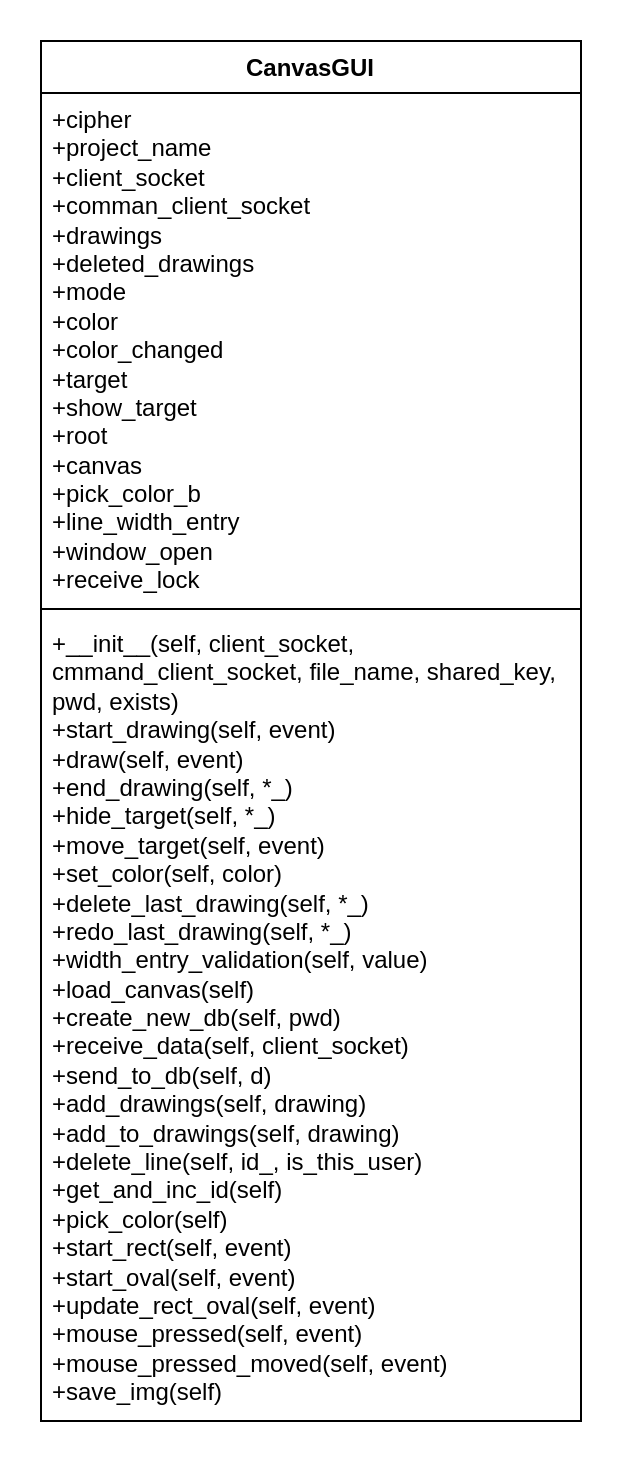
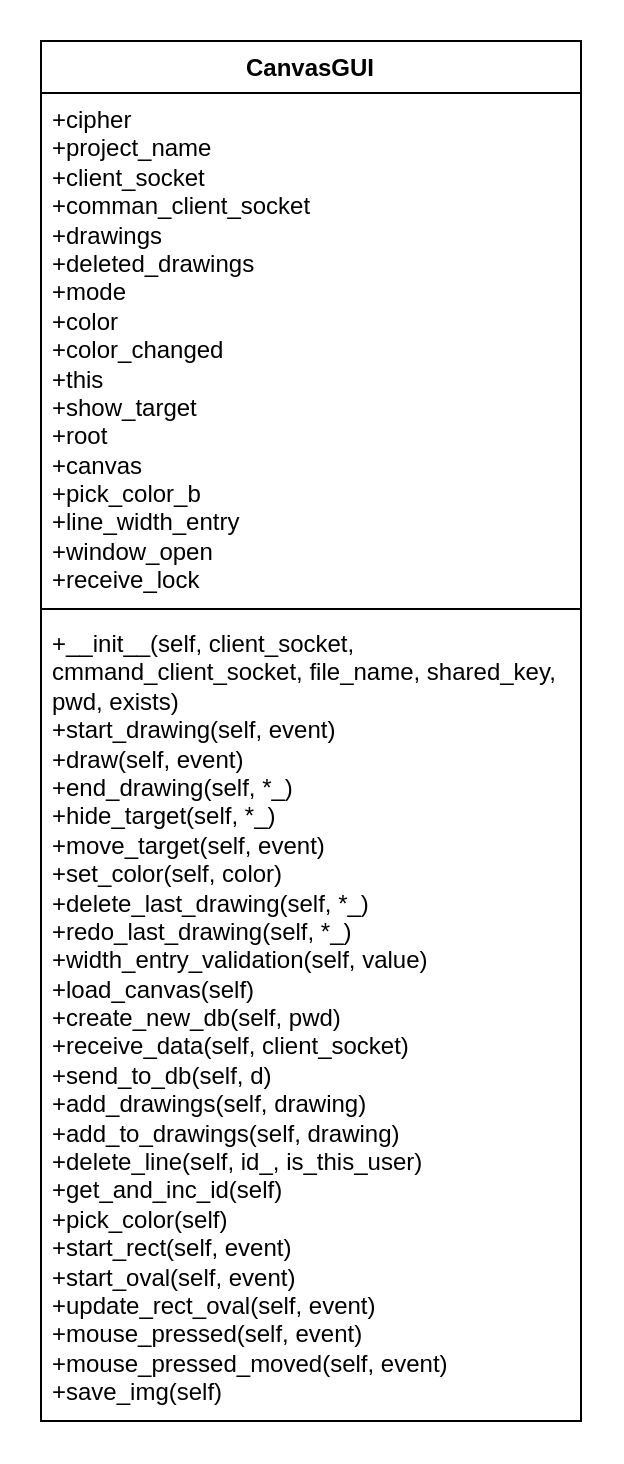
(188, 352) -> (188, 352)
